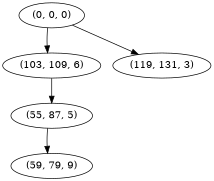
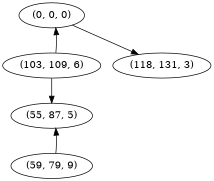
(47, 37) -> (56, 44)
(162, 66) -> (162, 66)
(47, 137) -> (56, 144)
